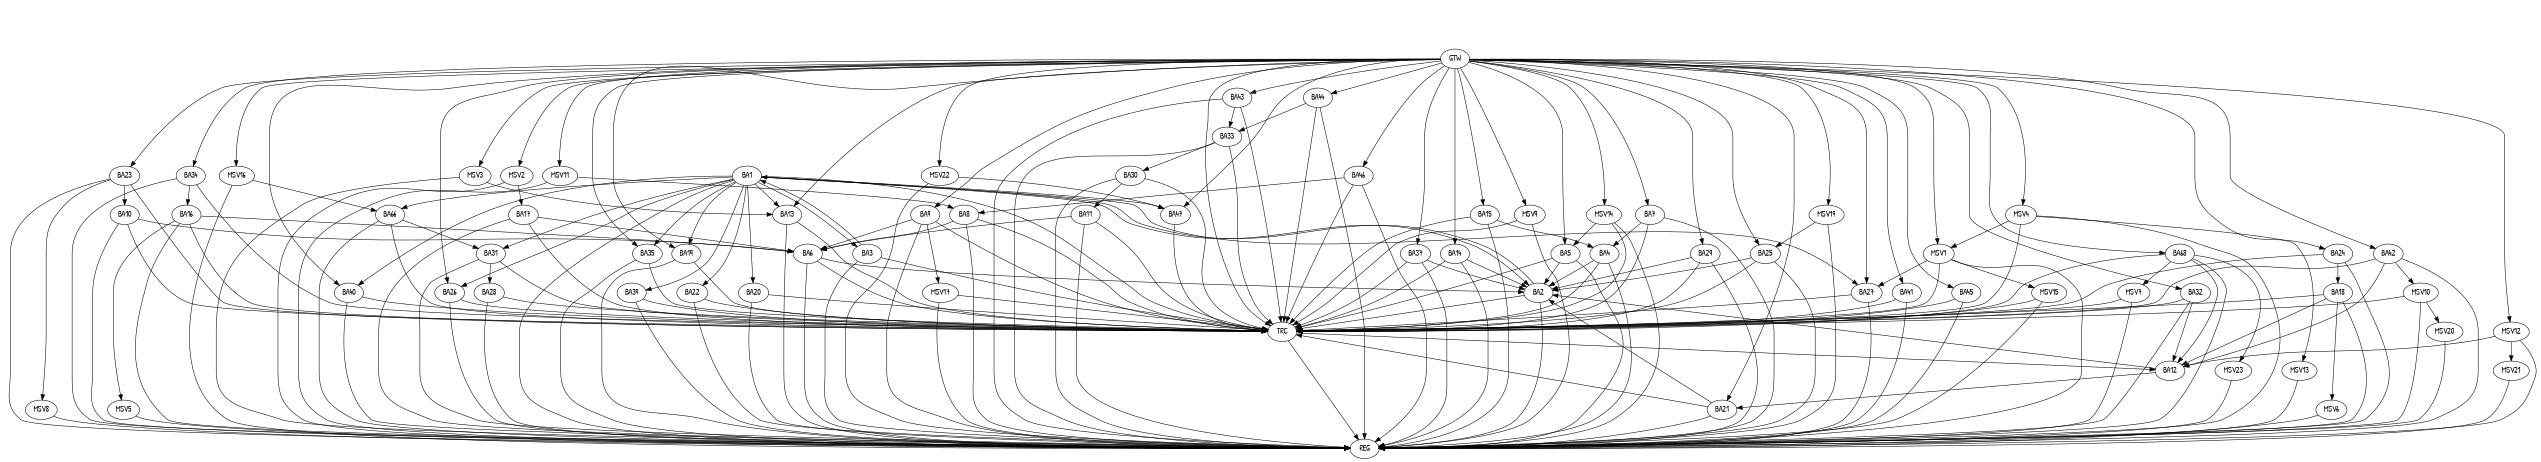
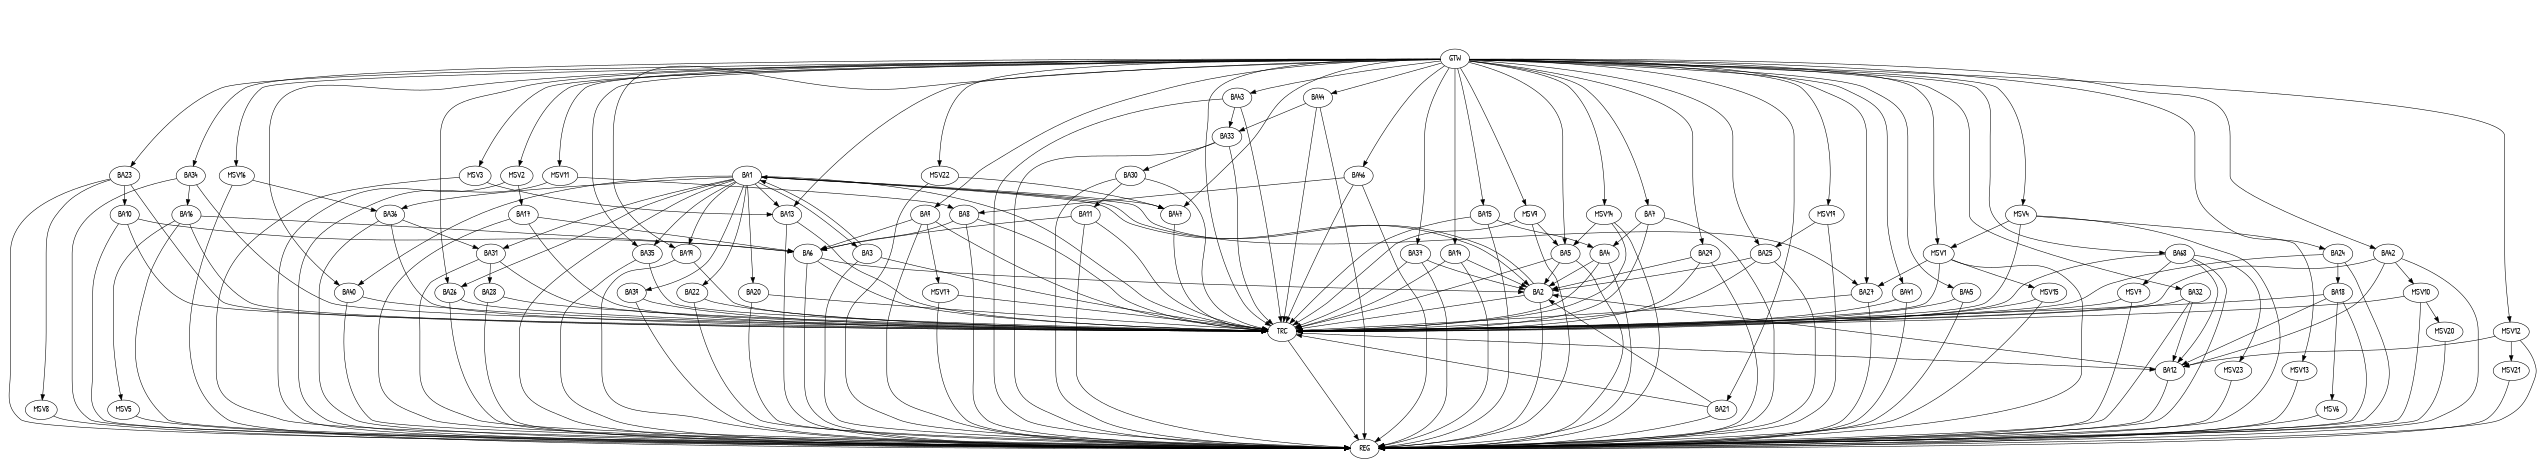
(390, 215) -> (390, 215)
none -> (1543, 230)
(1959, 389) -> (1788, 441)
